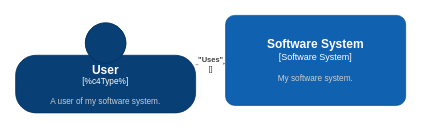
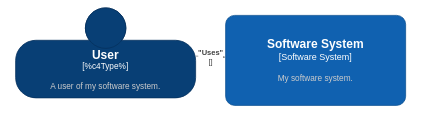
(105, 68) -> (105, 53)
